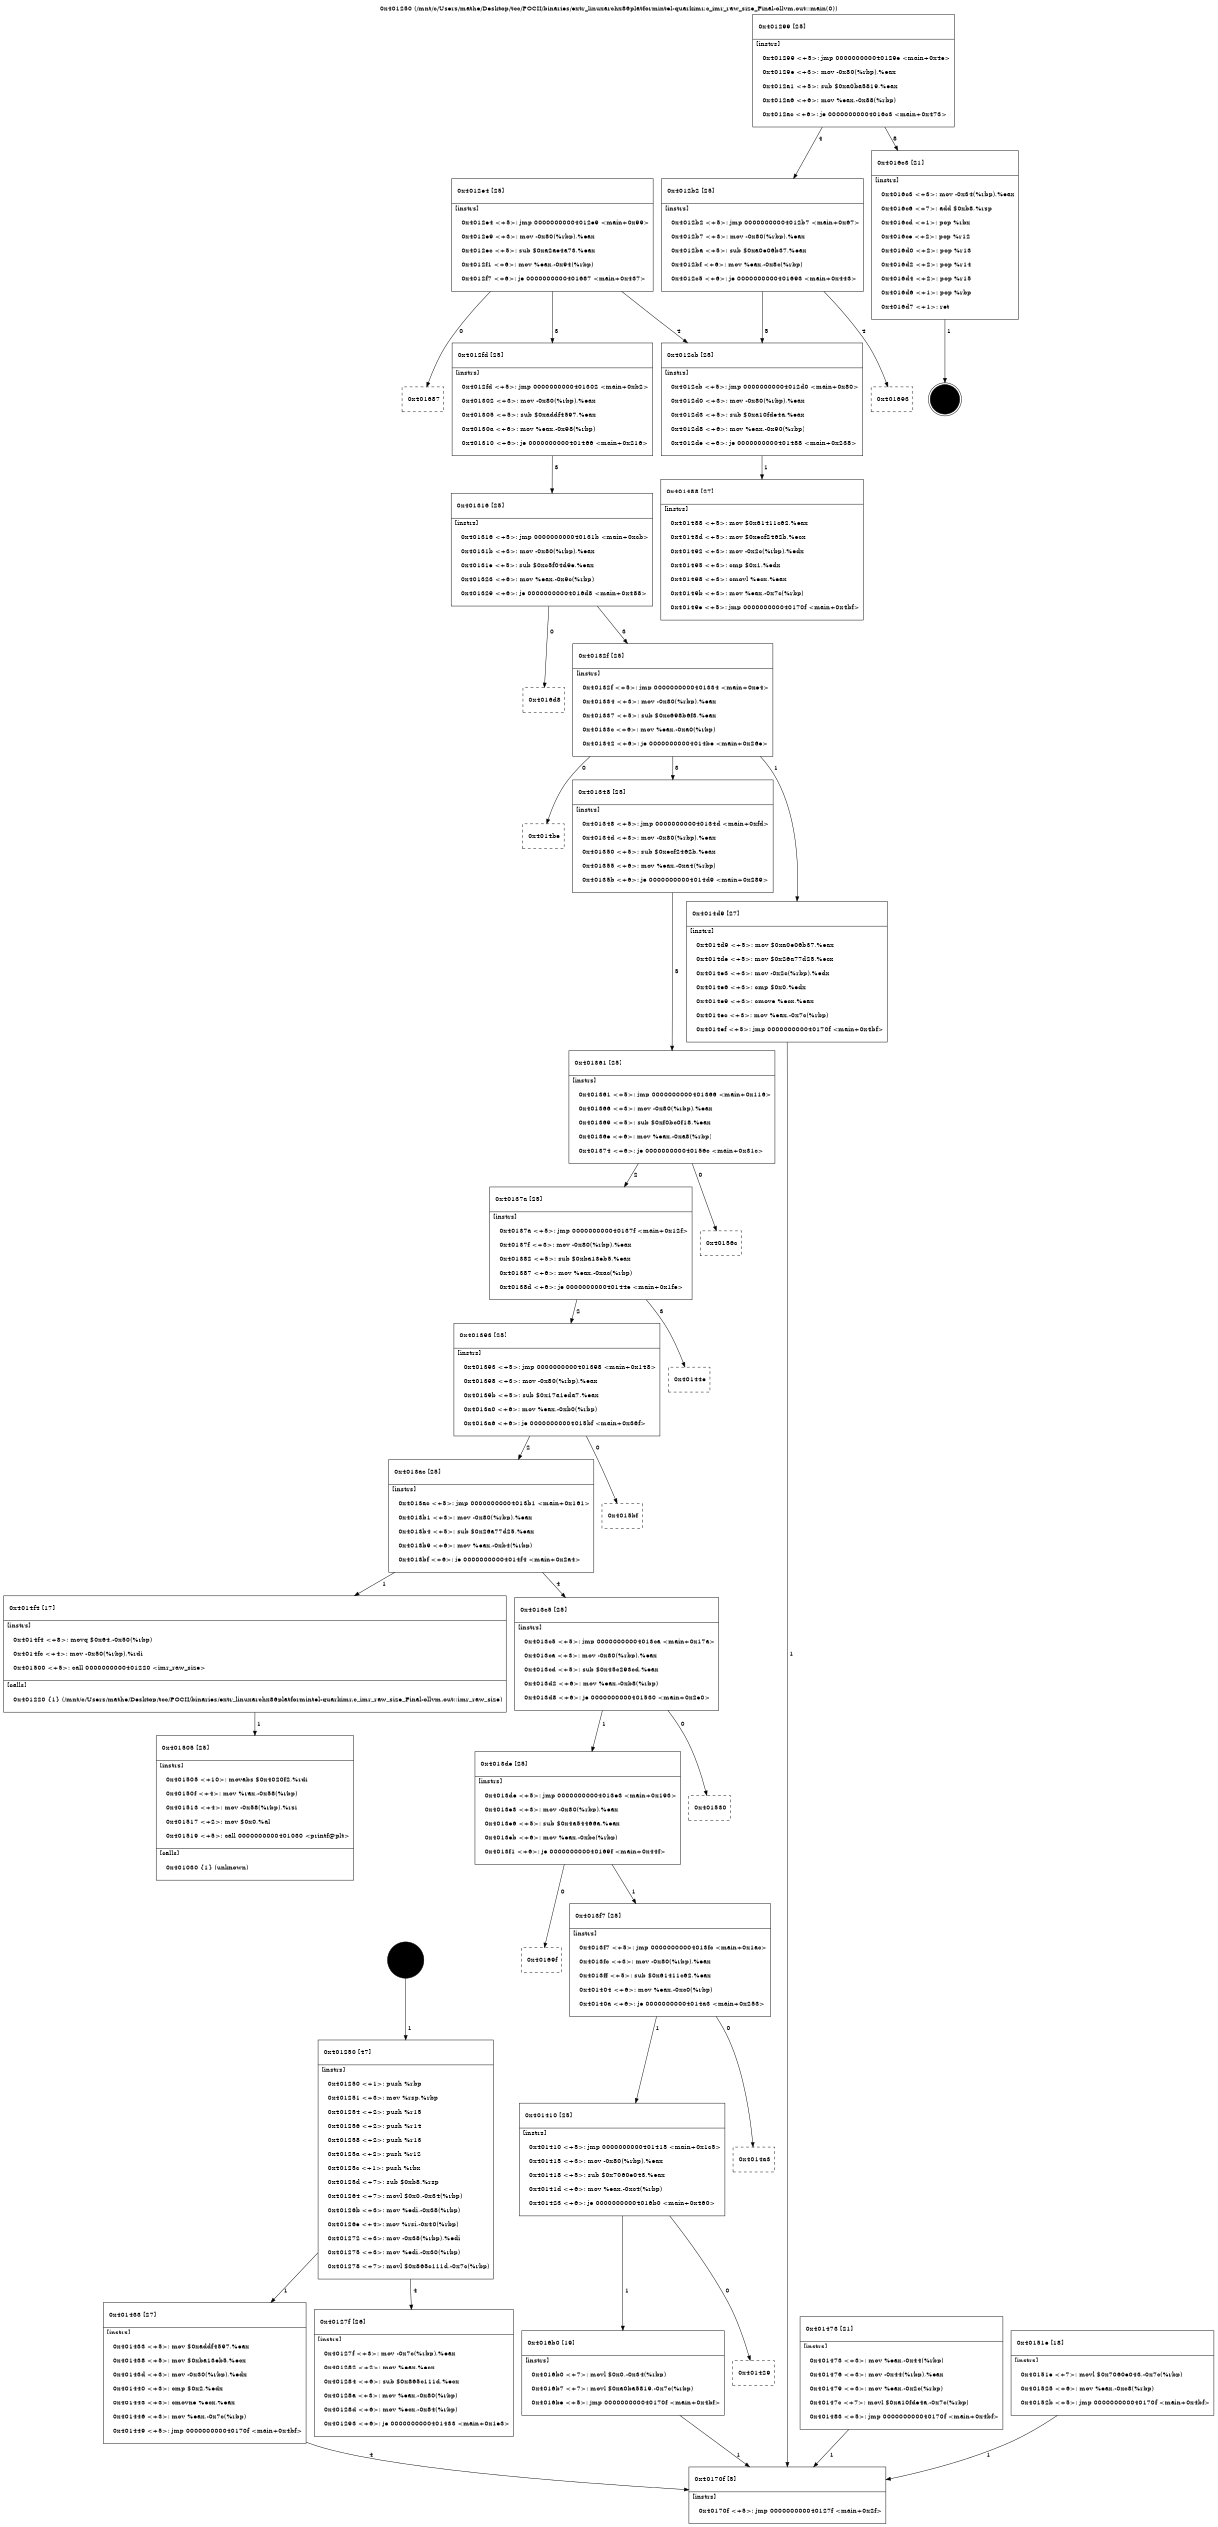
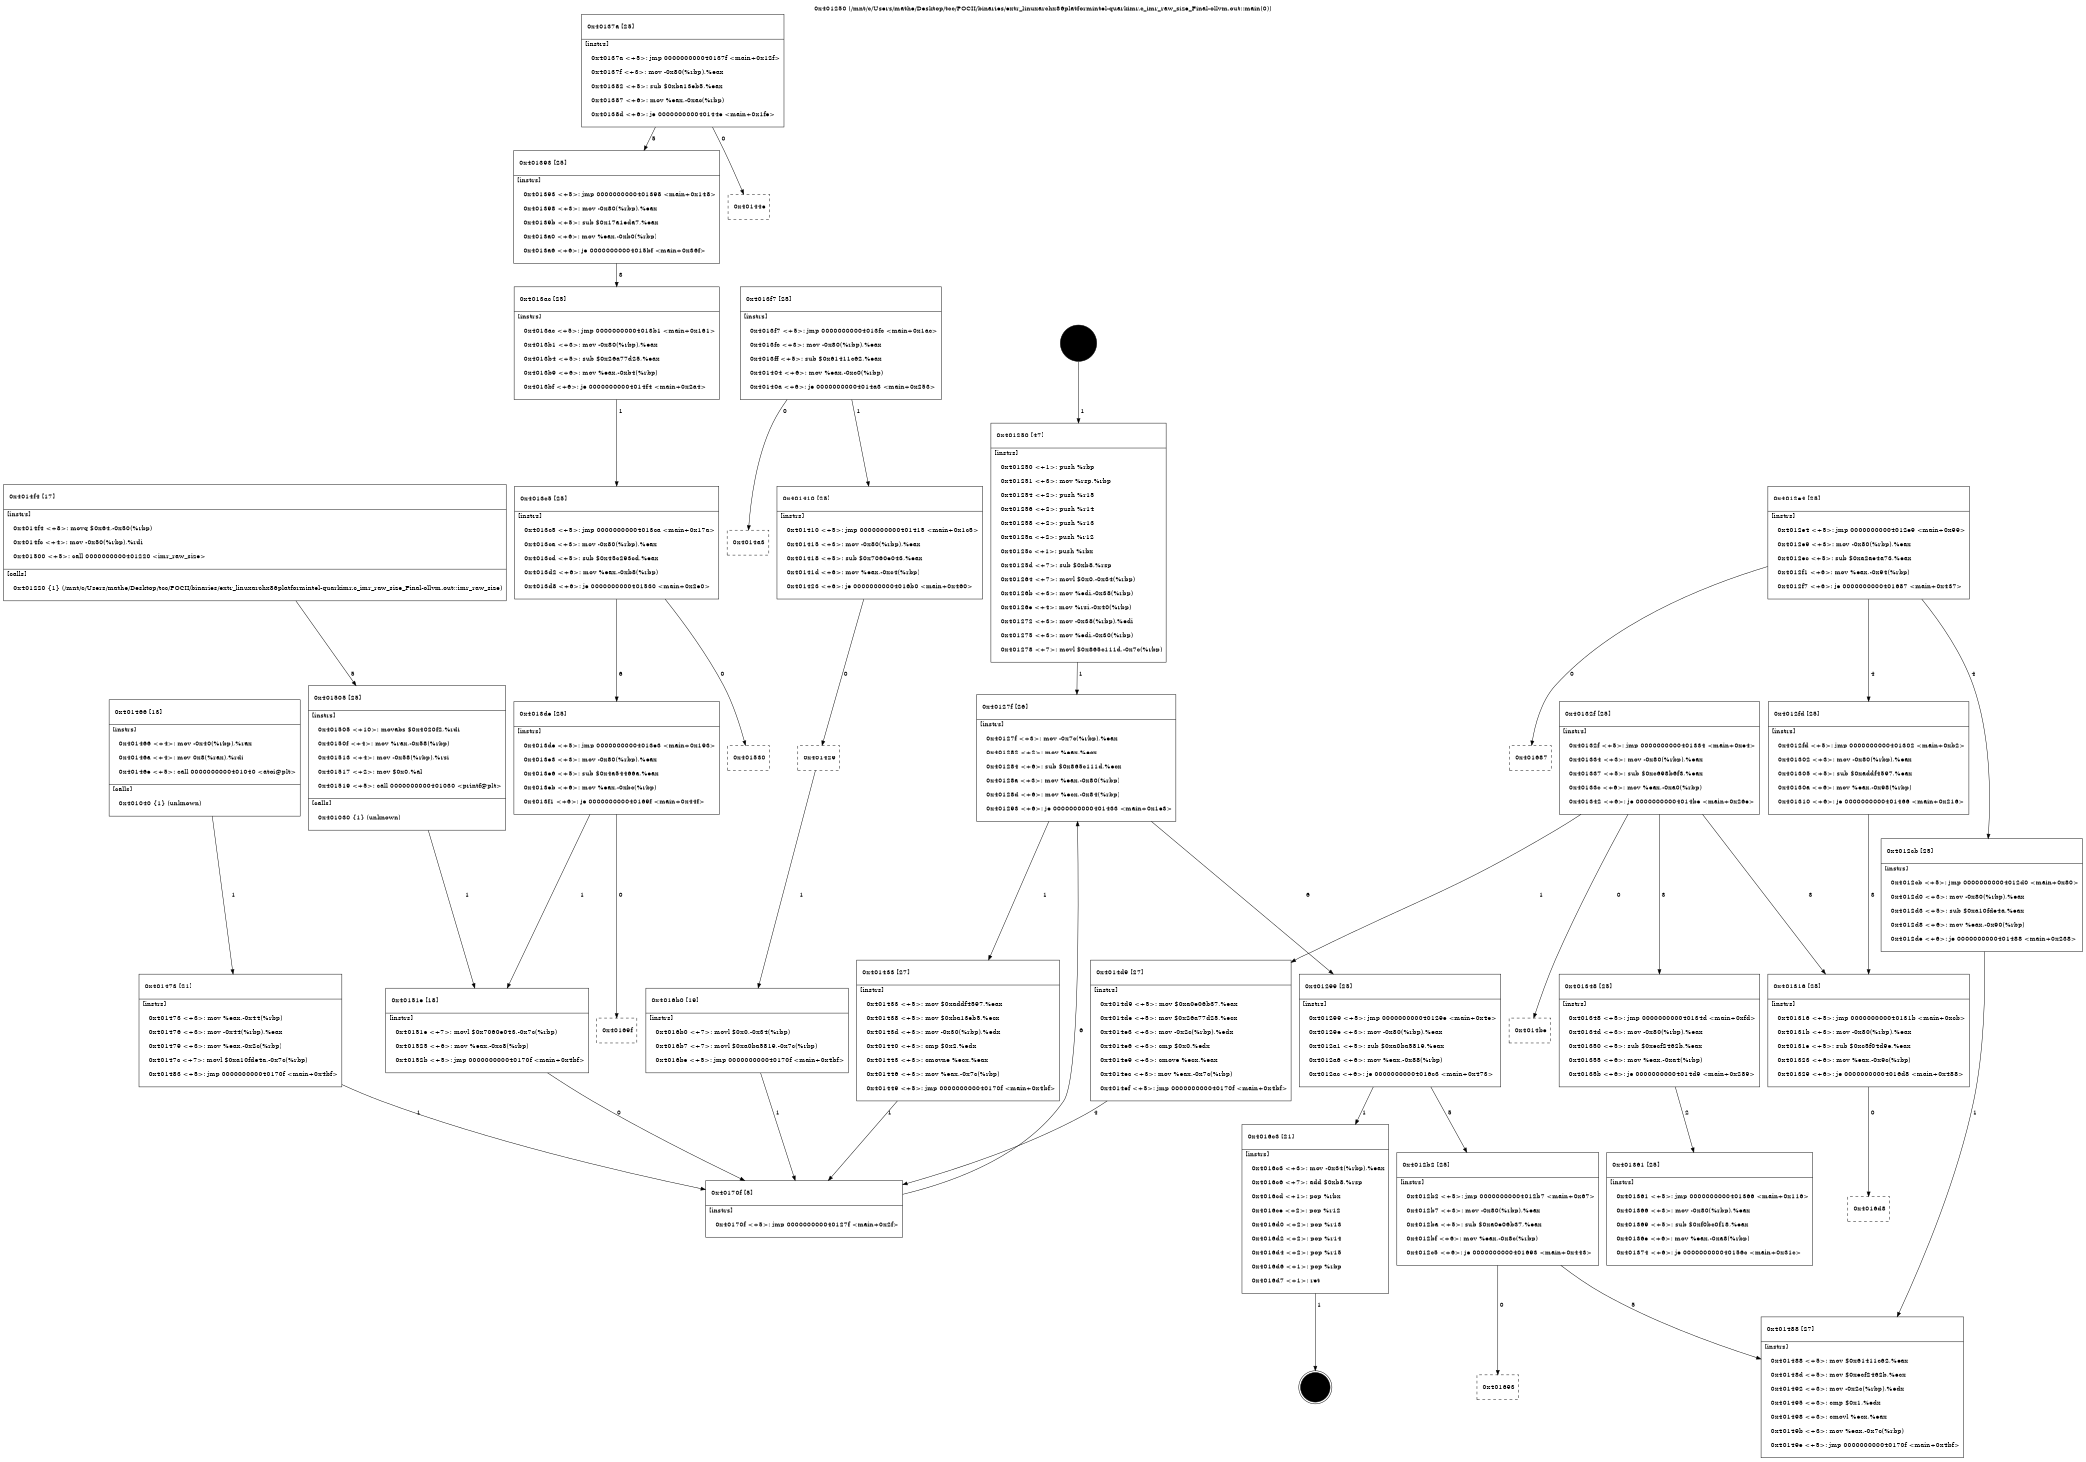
(820, 139) -> (1449, 1113)
(894, 139) -> (1363, 1113)
(762, 315) -> (1655, 1319)
(556, 331) -> (1872, 674)
(863, 331) -> (1501, 1305)
(611, 623) -> (1763, 892)
none -> (205, 758)
none -> (1241, 896)
none -> (451, 907)
(676, 972) -> (1686, 1113)
none -> (1073, 1059)
(633, 1173) -> none
(721, 1243) -> none
(577, 1311) -> (653, 139)
(661, 1311) -> (723, 139)
(527, 1448) -> (620, 275)
(622, 1516) -> none
(377, 1583) -> none
(557, 1584) -> (620, 411)
(791, 1654) -> (1095, 1113)
(258, 1724) -> (352, 674)
(603, 1724) -> (620, 674)
(623, 1882) -> (550, 899)
(623, 2271) -> (787, 877)
(296, 2276) -> (1020, 889)
(414, 2291) -> (1080, 674)
(370, 2455) -> (889, 1113)
(988, 2455) -> (618, 1113)
